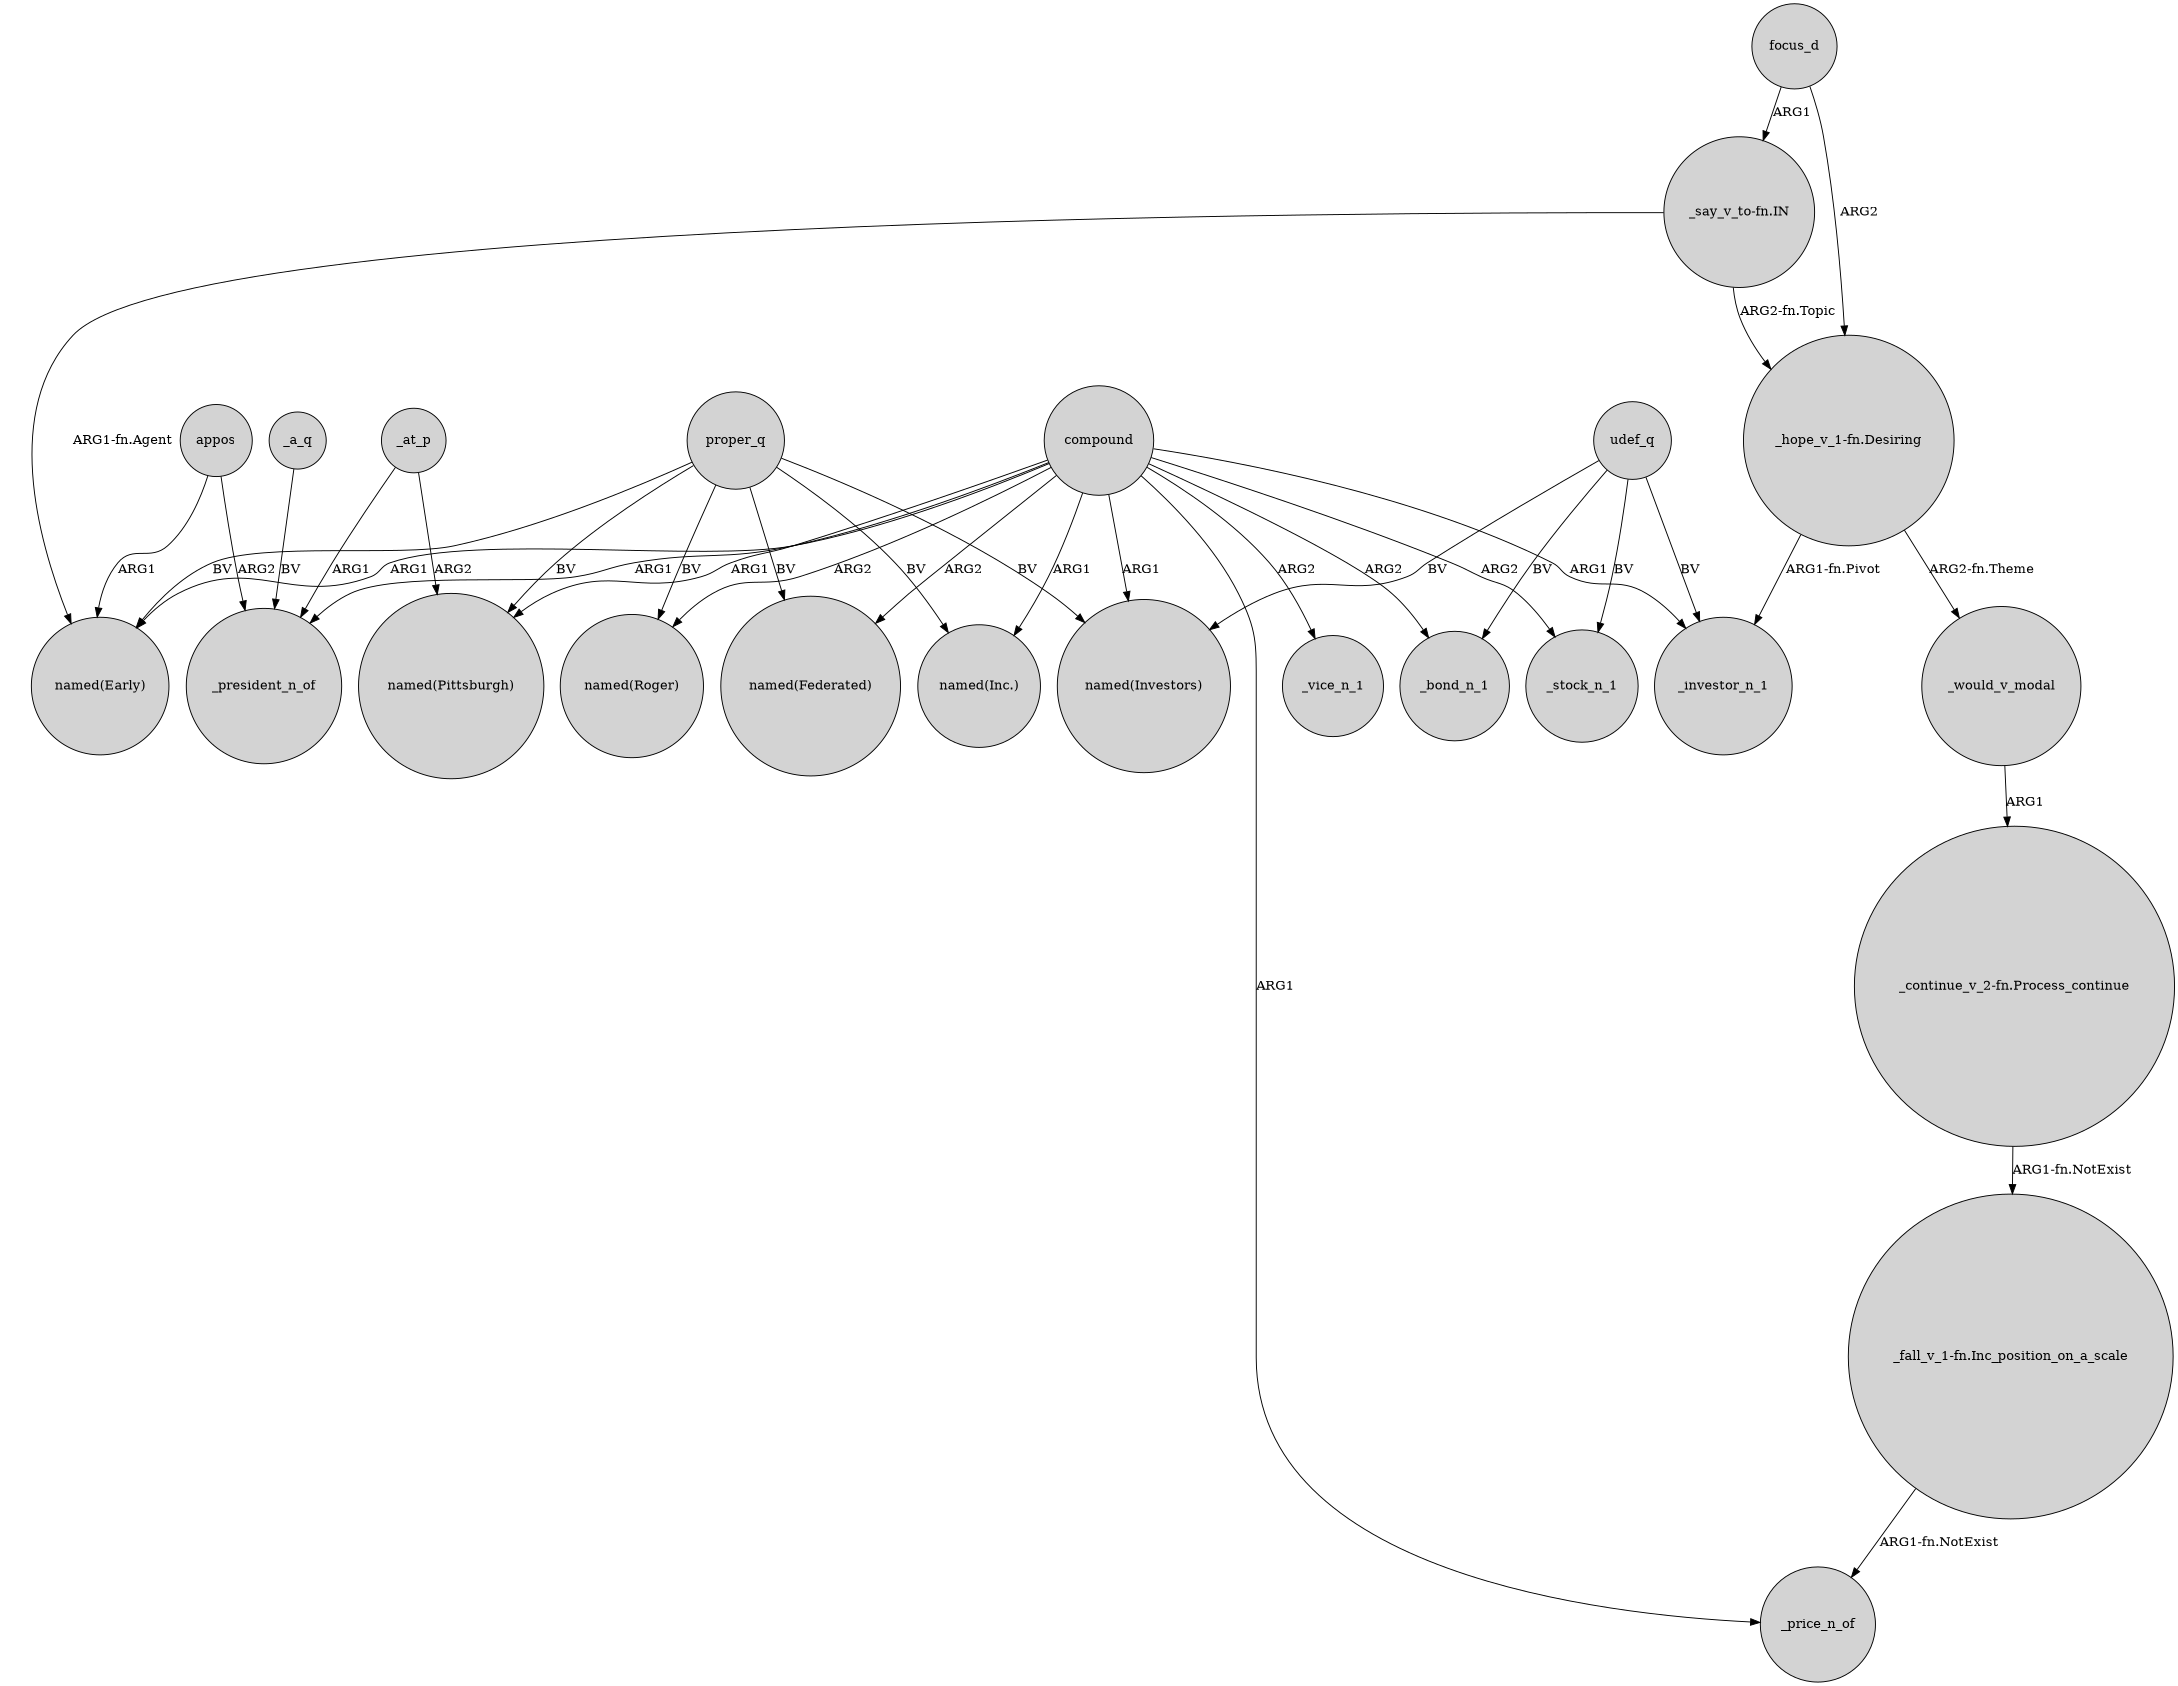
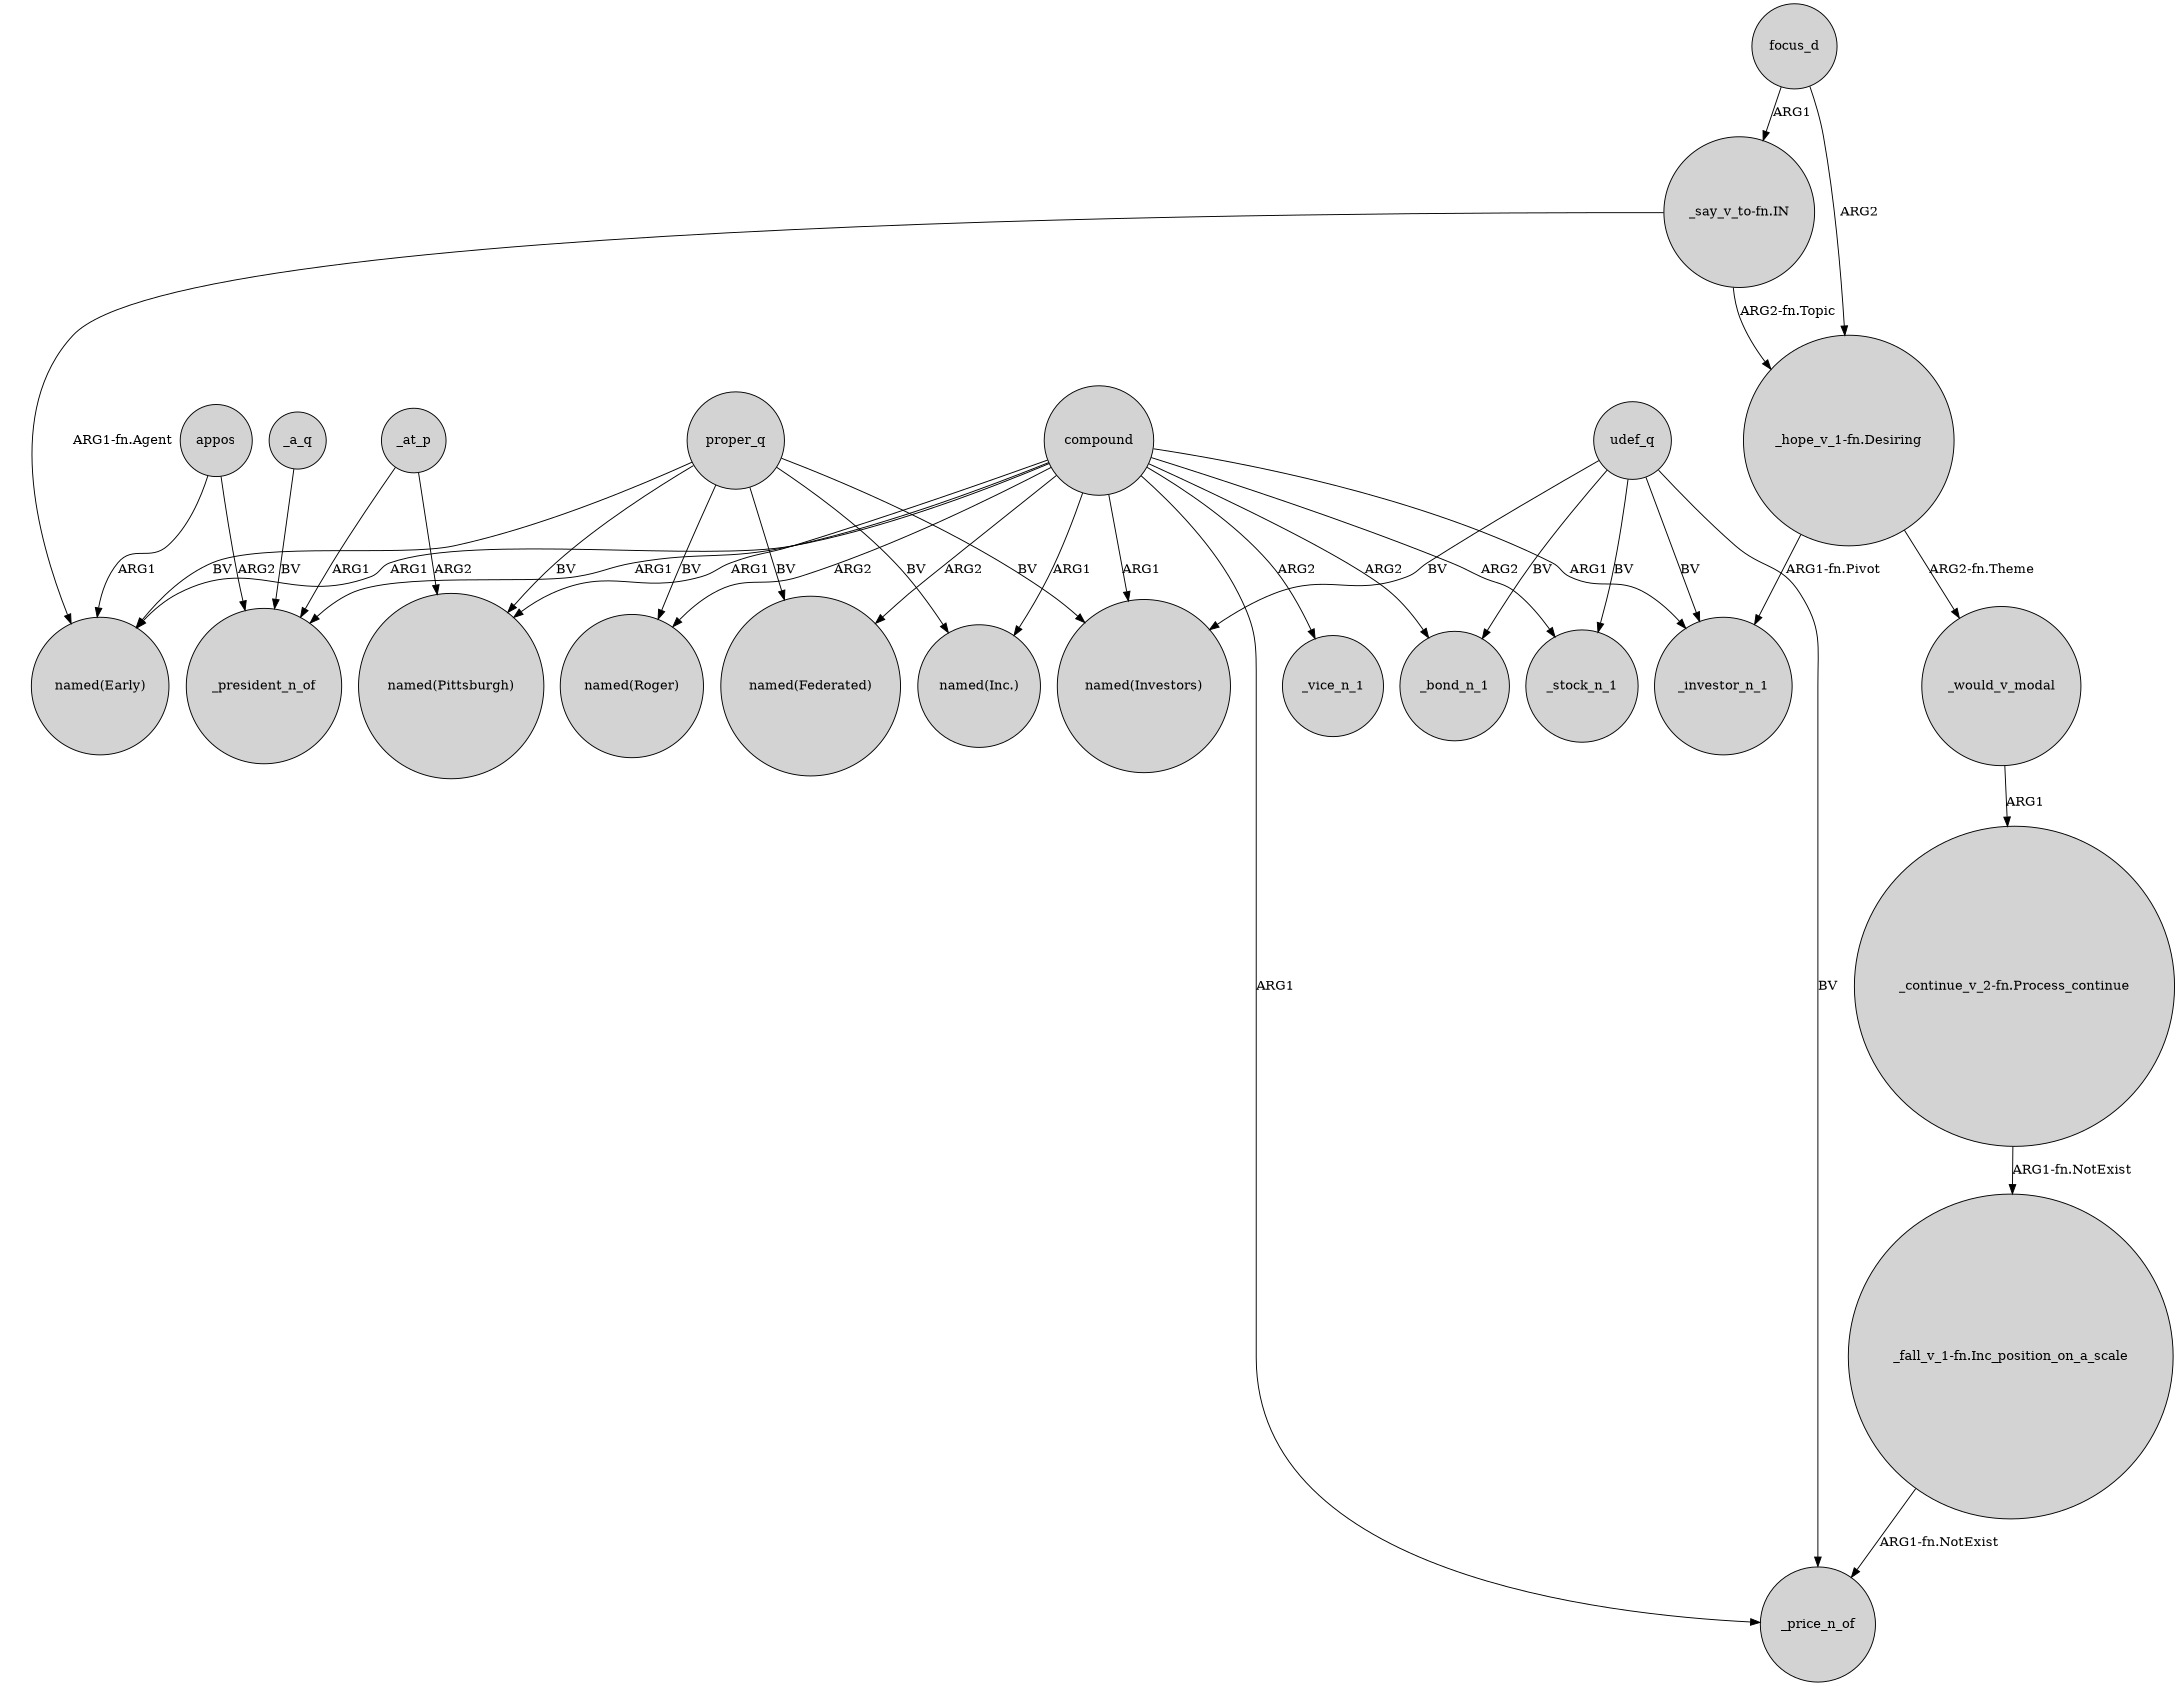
none -> (1818, 979)
